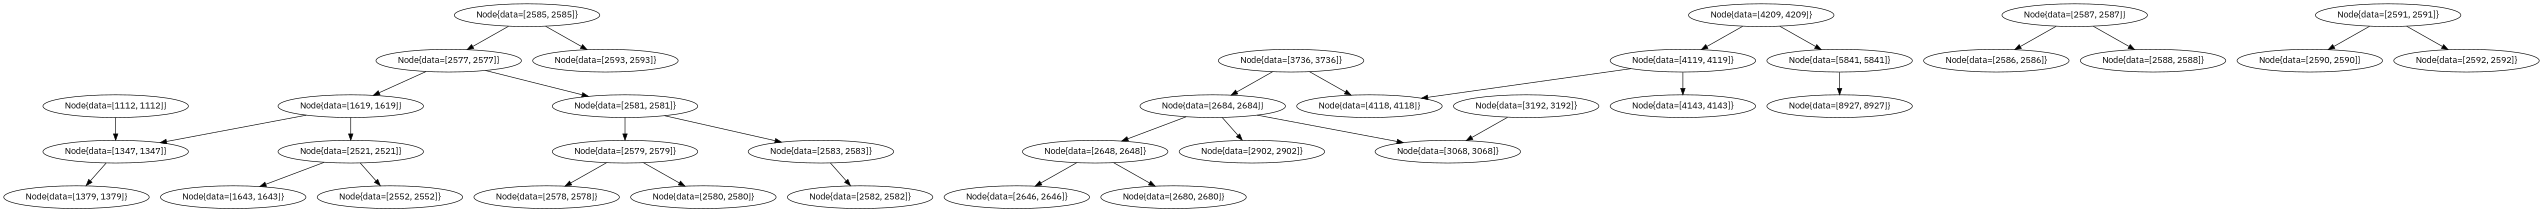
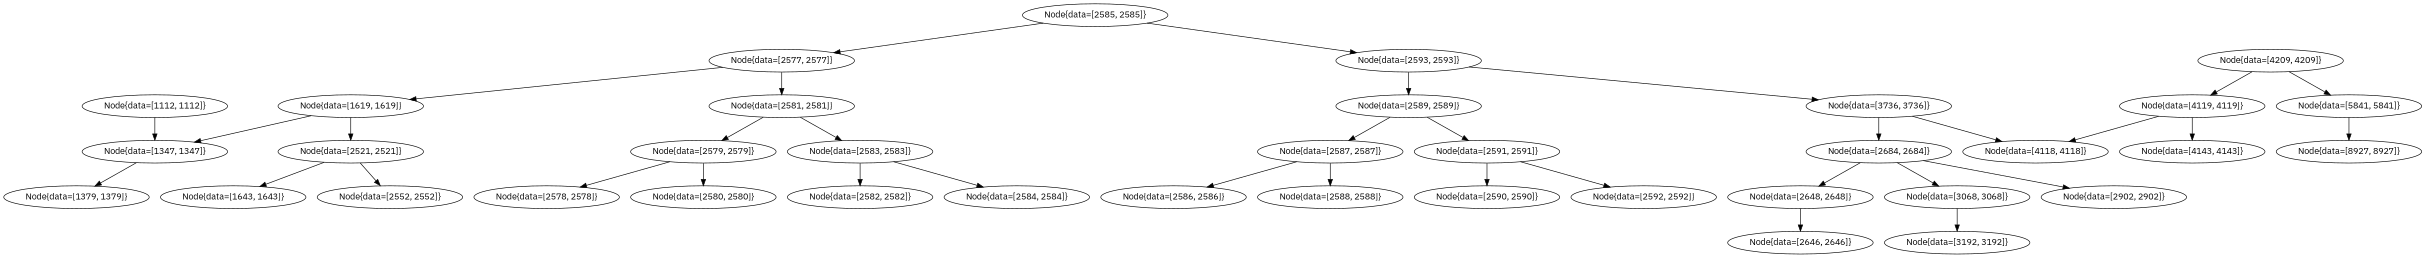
none -> (1640, 83)
none -> (1409, 106)
(1490, 127) -> (1957, 217)
none -> (1017, 197)
(1174, 197) -> none
